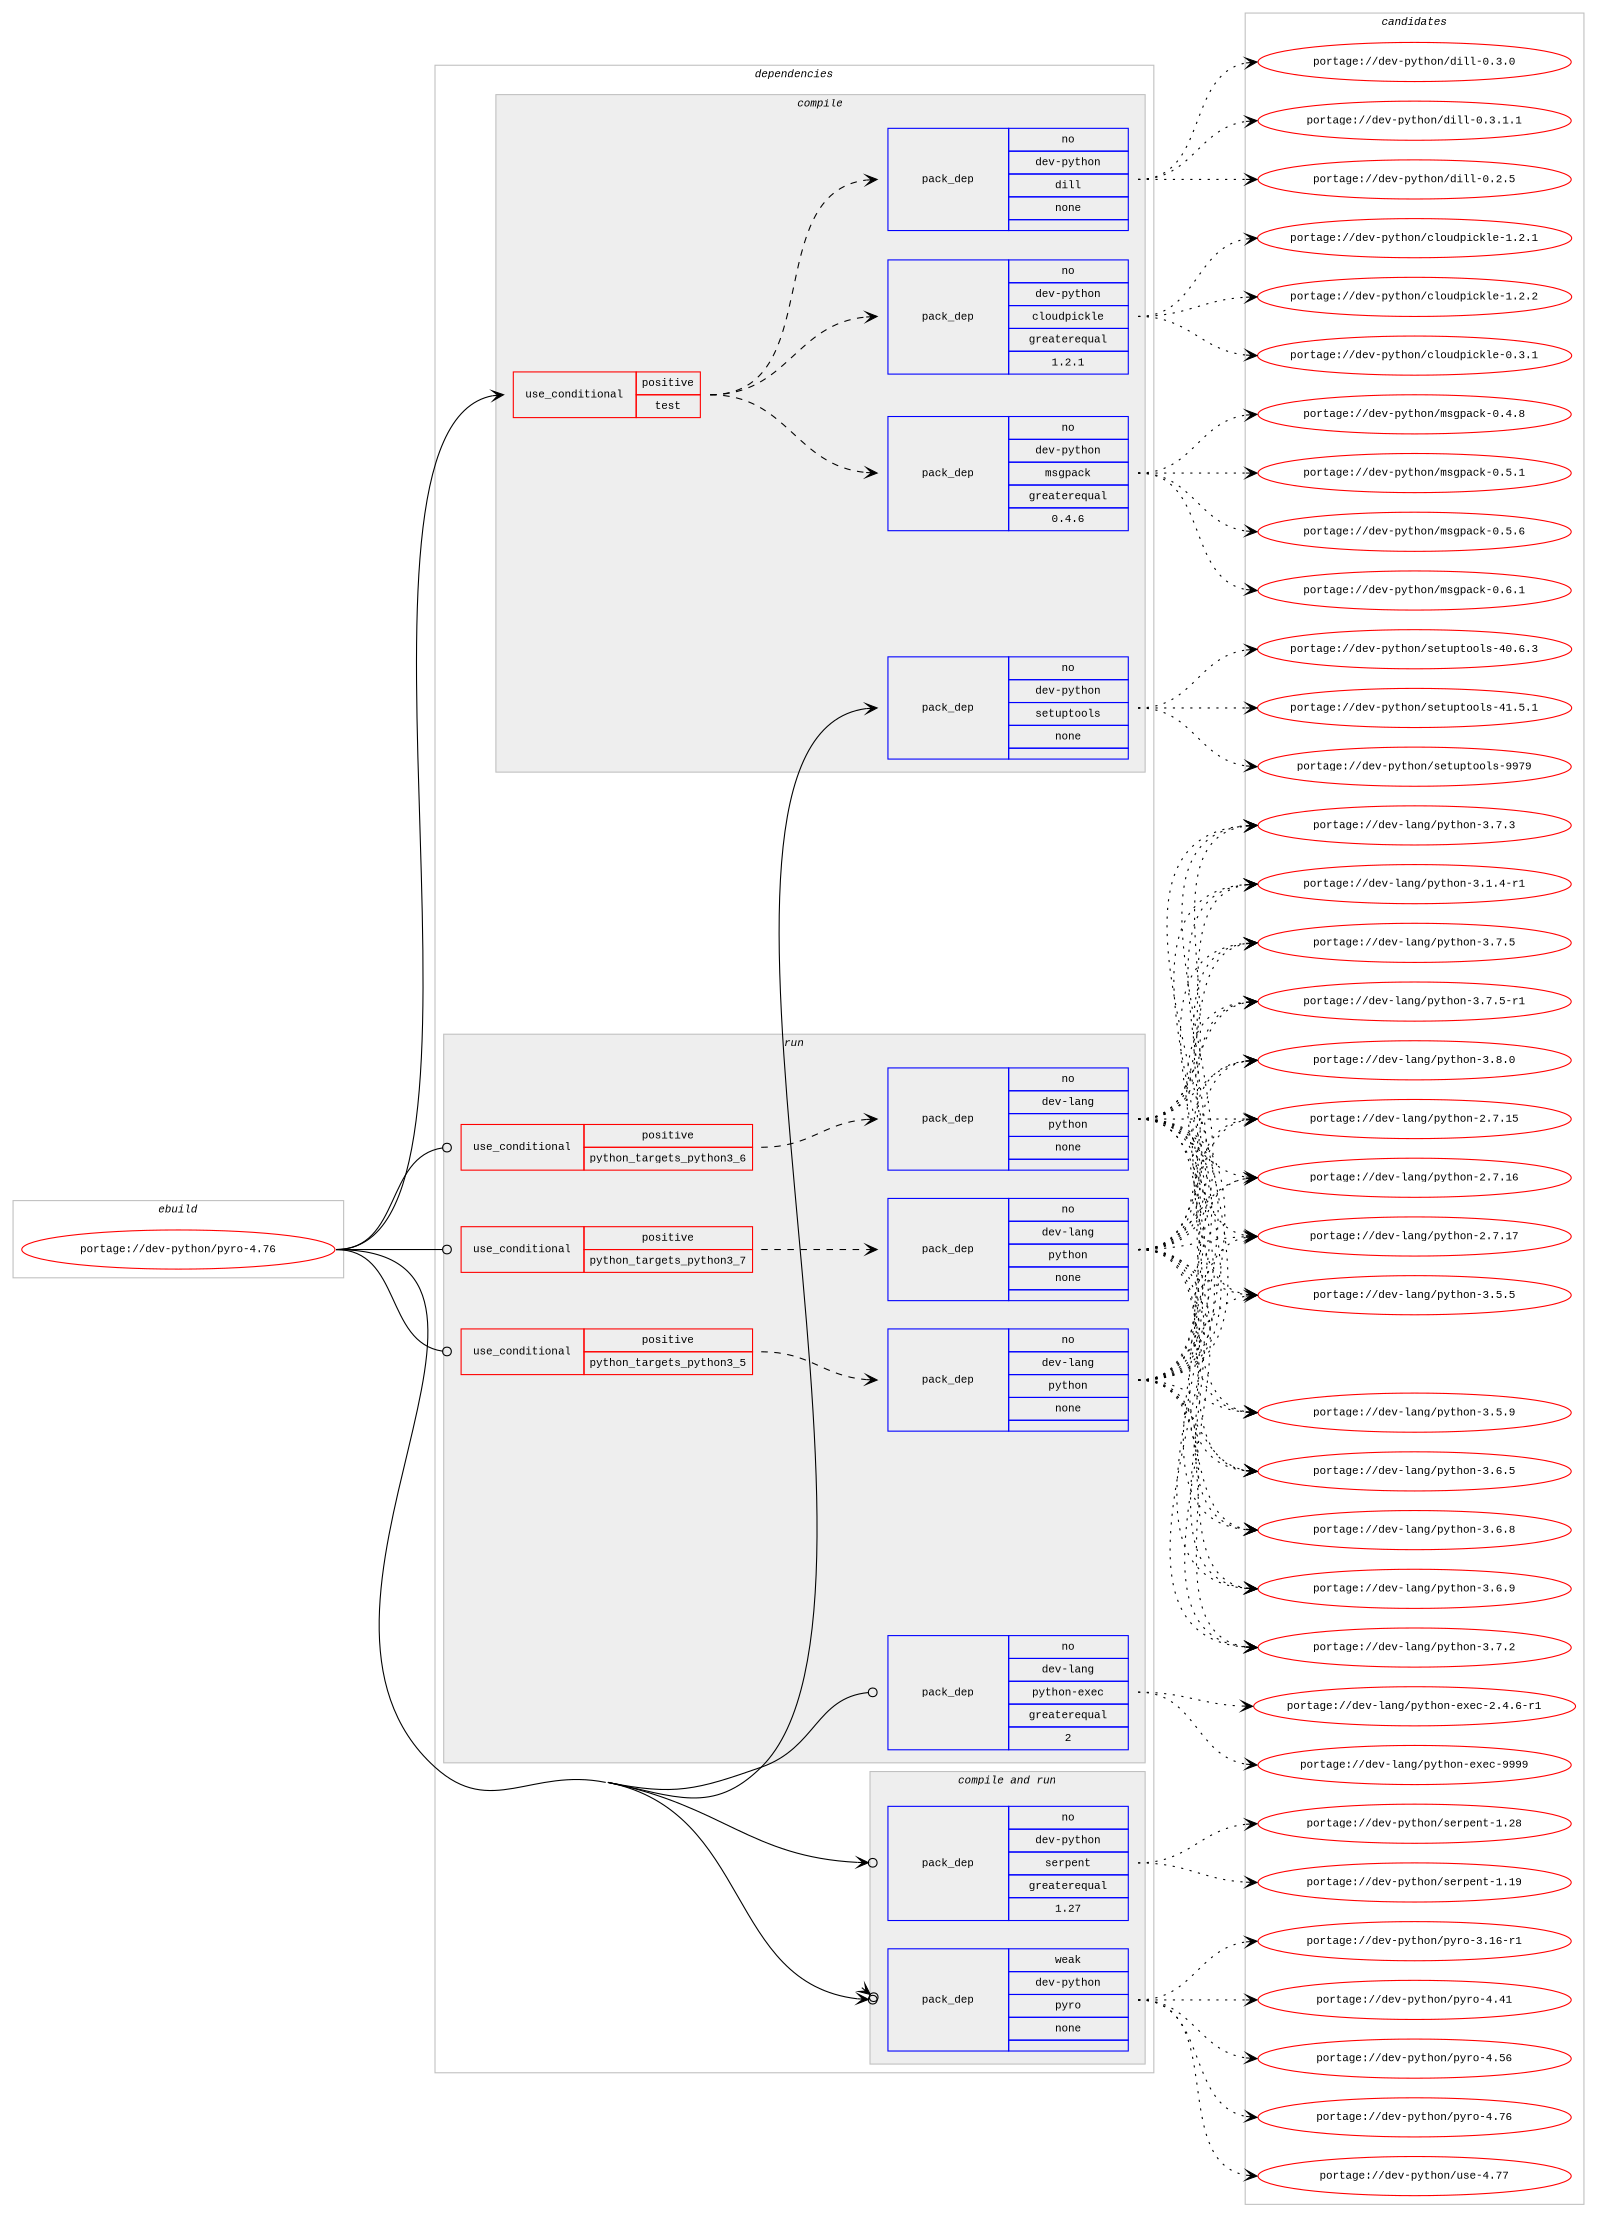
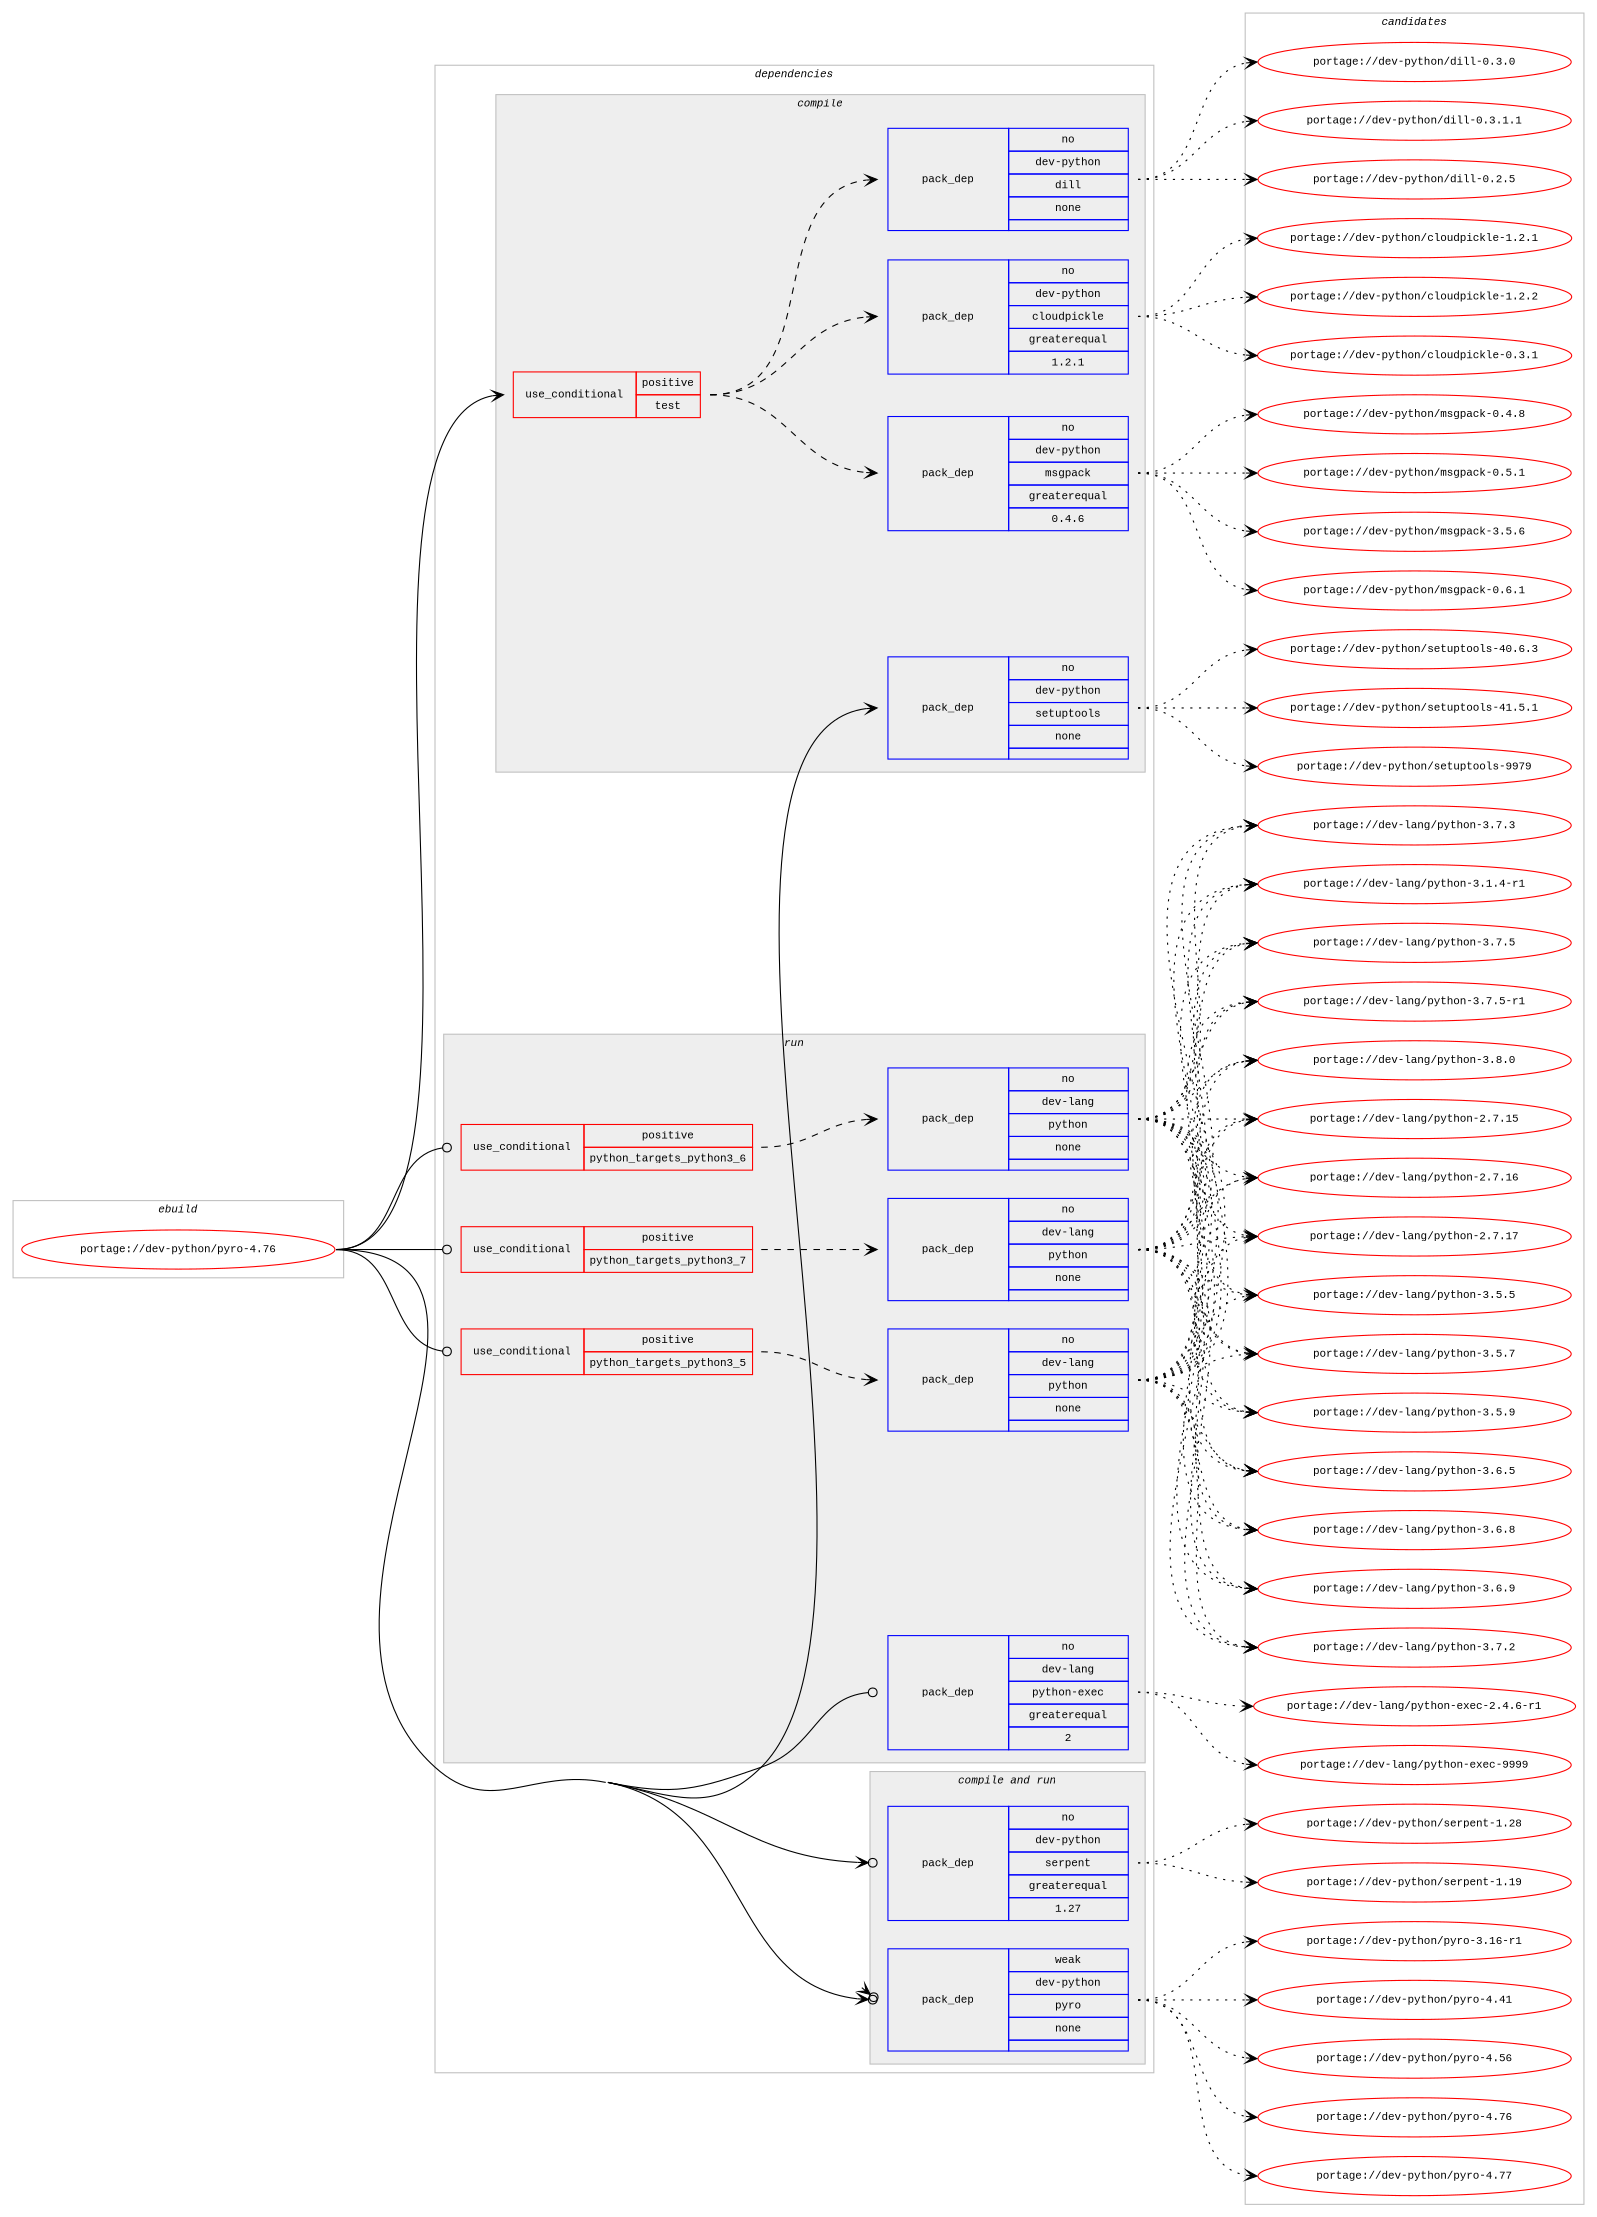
(1415, 532) -> (1415, 532)
none -> (1415, 1354)
(1415, 2176) -> (1415, 2176)
